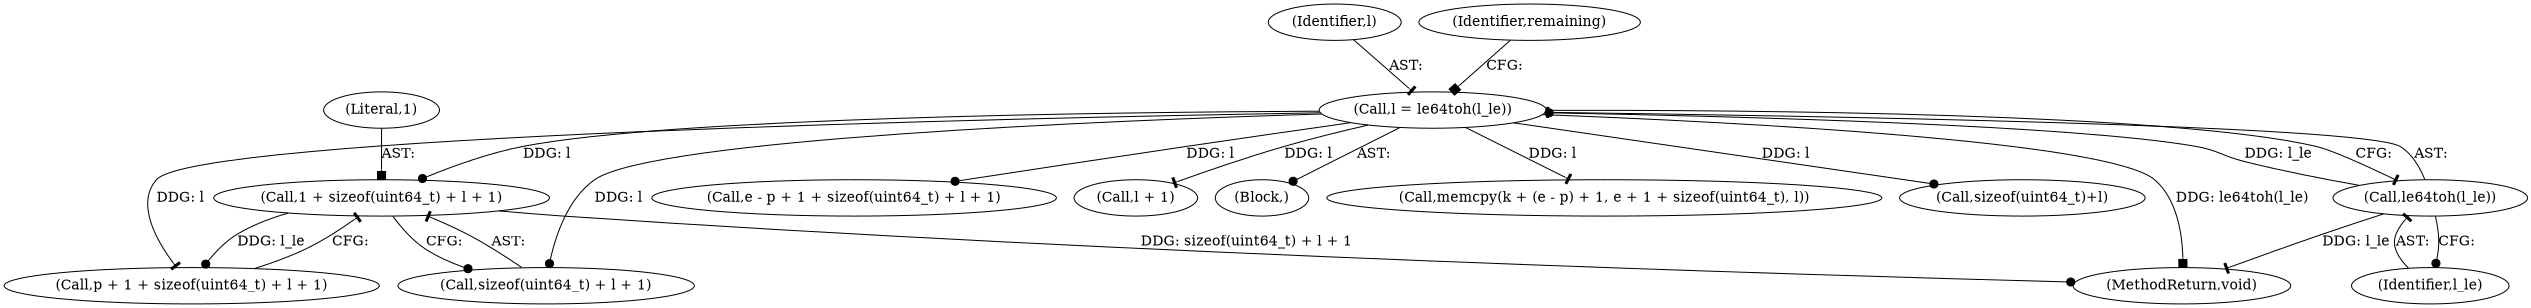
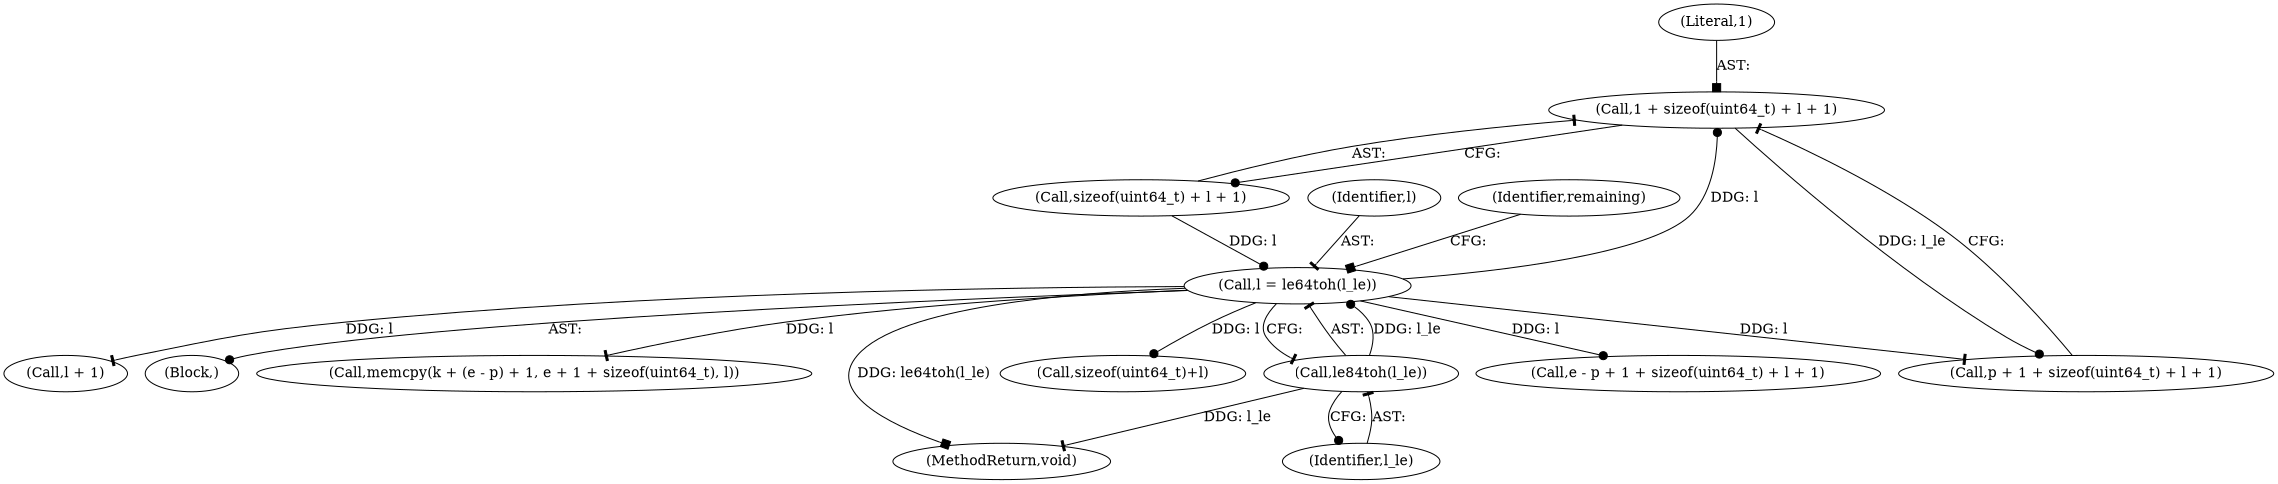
(910, 133) -> (1216, 240)
(2430, 198) -> (1361, 374)
(1283, 255) -> none
